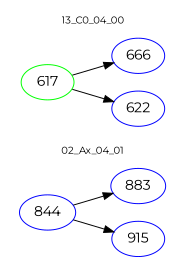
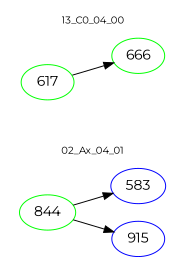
(138, 56) -> (138, 56)
(138, 109) -> none
(138, 186) -> (138, 186)
(48, 212) -> (48, 212)
